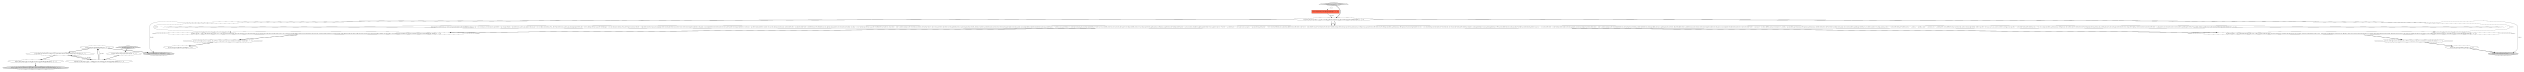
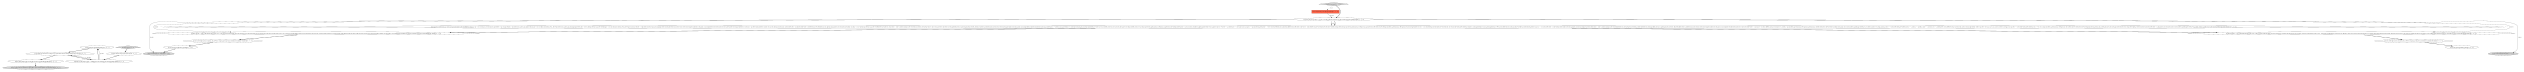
(2482, 50) -> none
(128, 51) -> (170, 50)
